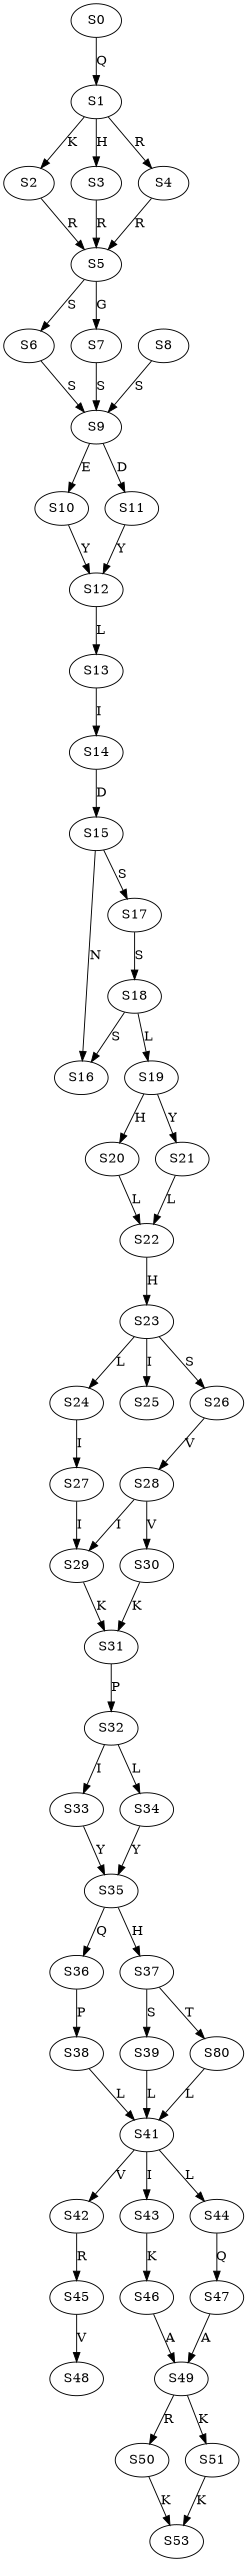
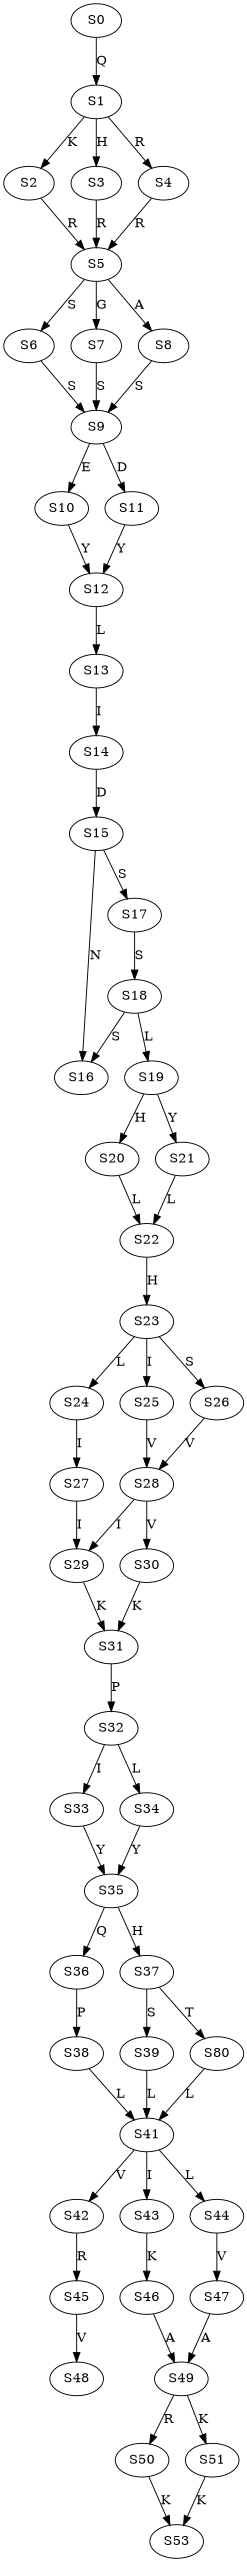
none -> (127, 302)
none -> (147, 1439)
(222, 2257) -> (222, 2257)
